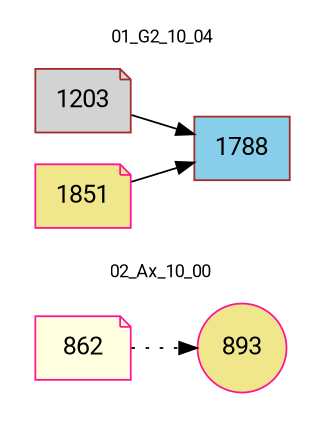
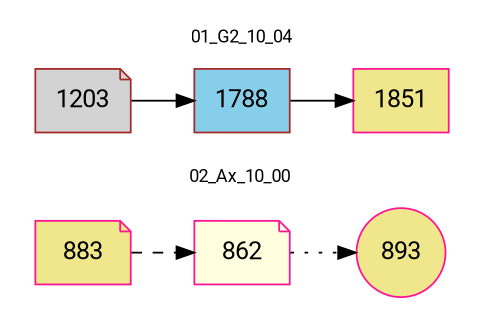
(154, 175) -> (313, 101)
(83, 196) -> (401, 101)
none -> (83, 253)
